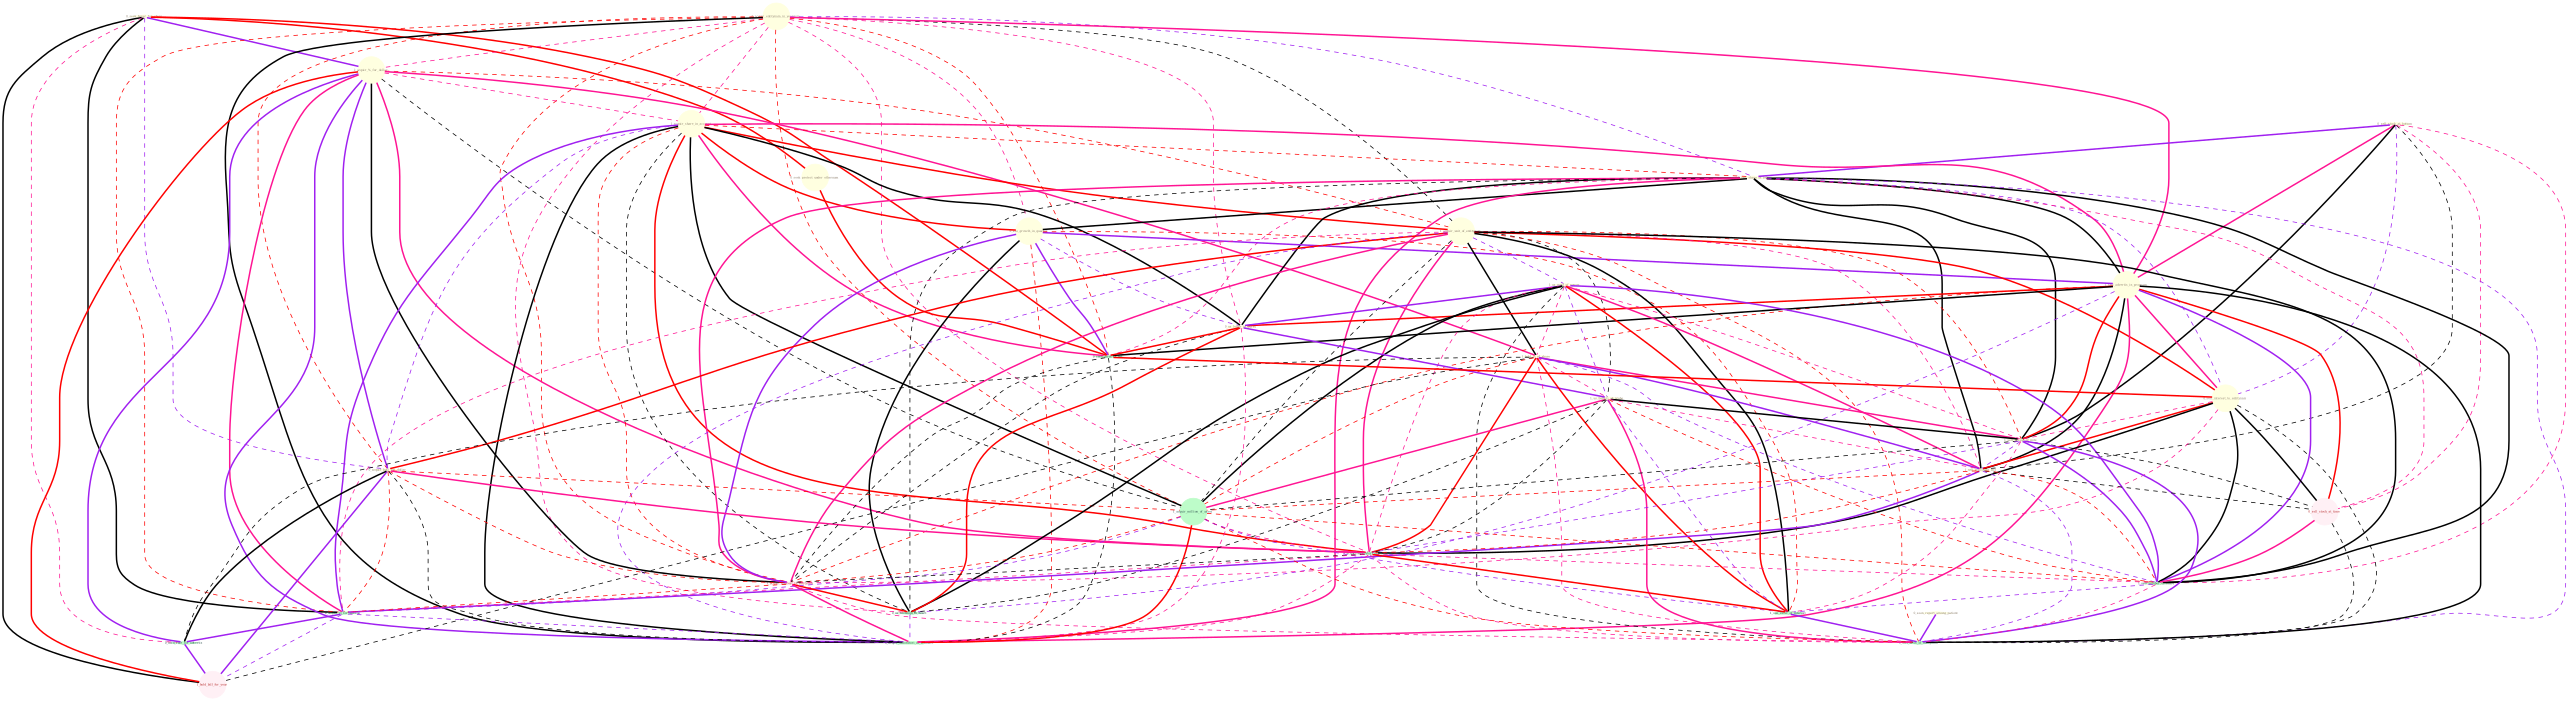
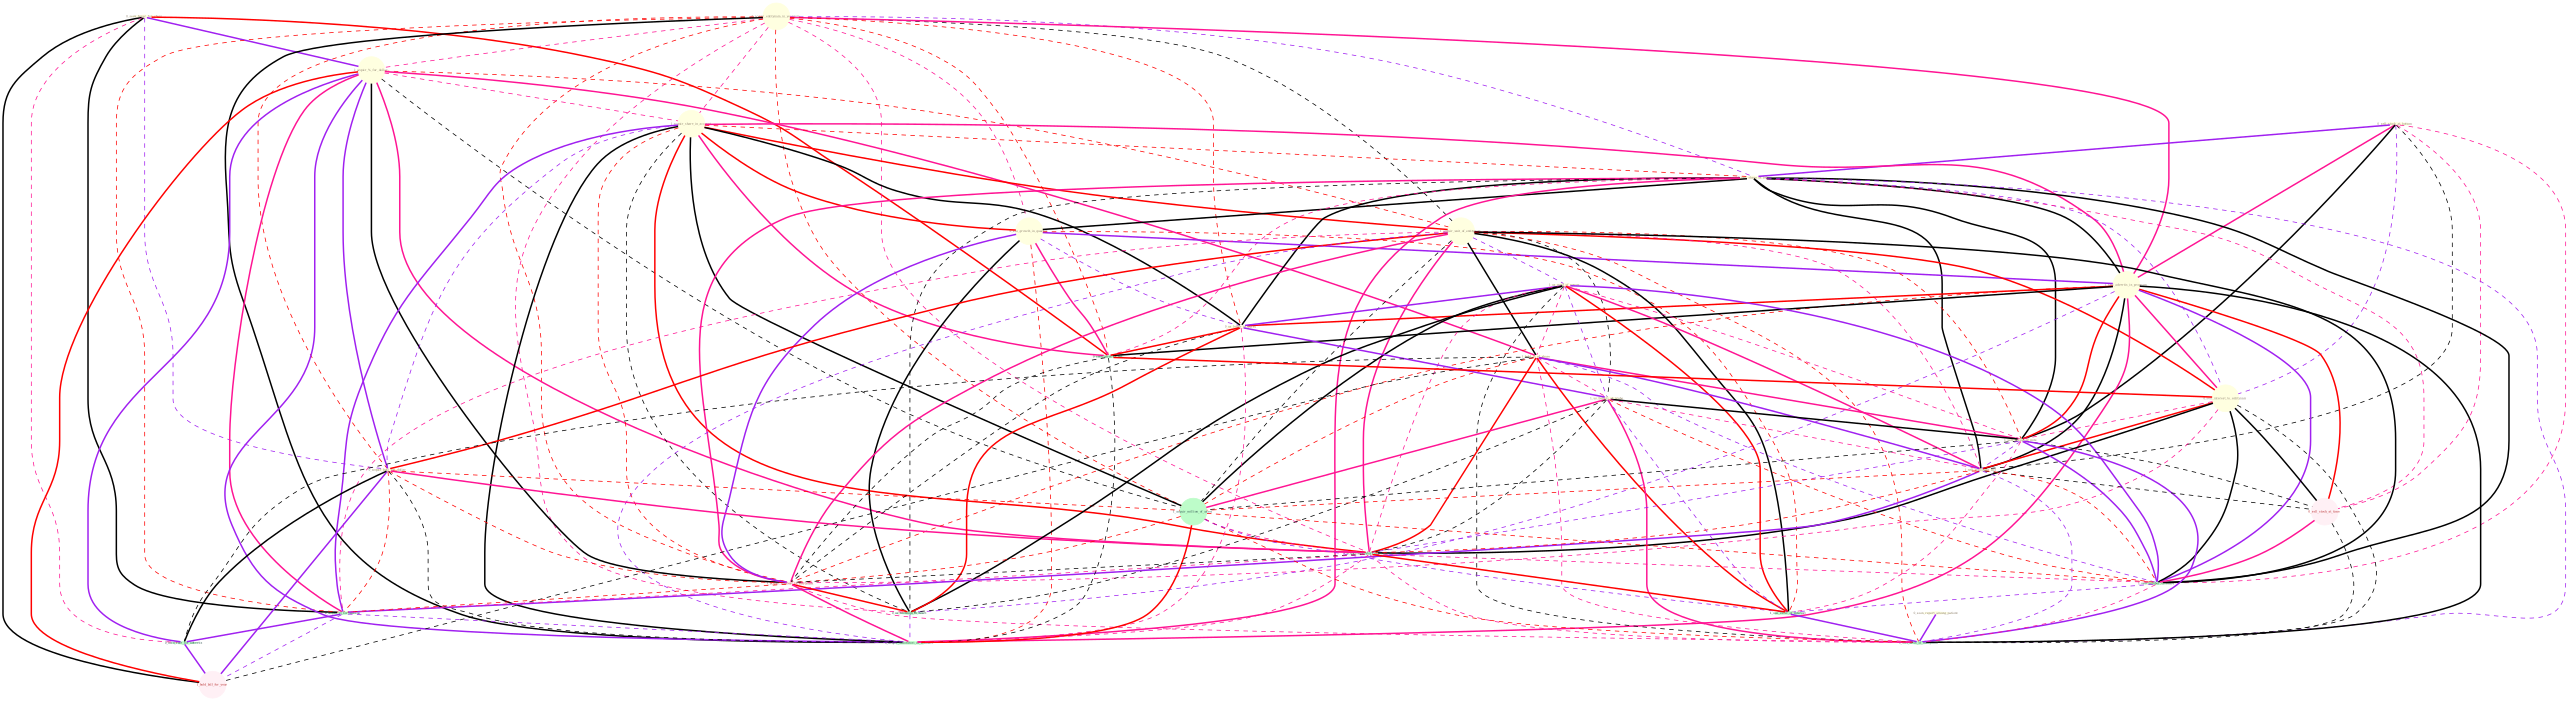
(1116, 56) -> (1116, 56)
(815, 178) -> none
(1069, 297) -> (1069, 297)
(768, 588) -> none
